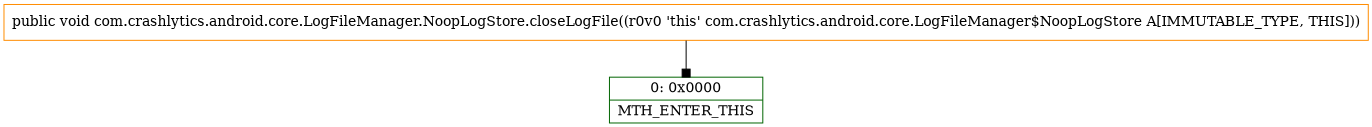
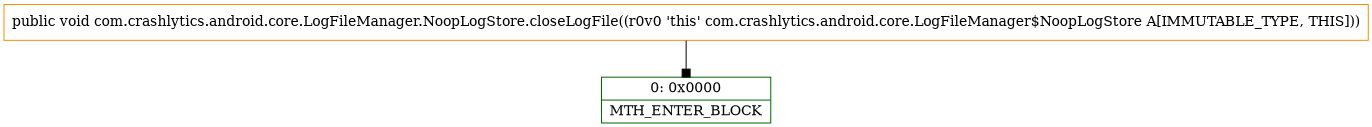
(686, 111) -> (686, 111)
